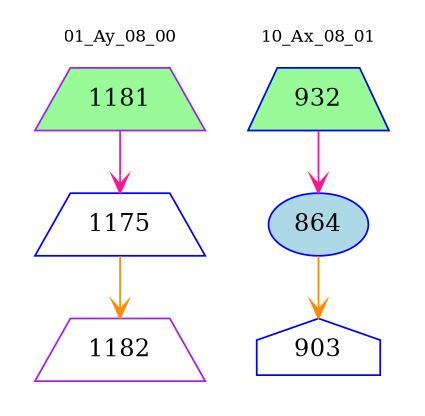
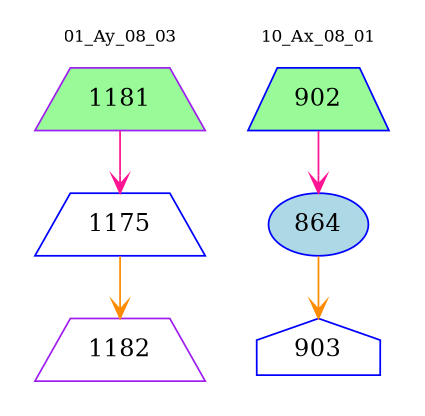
(120, 37) -> (120, 37)
(318, 99) -> (318, 99)
